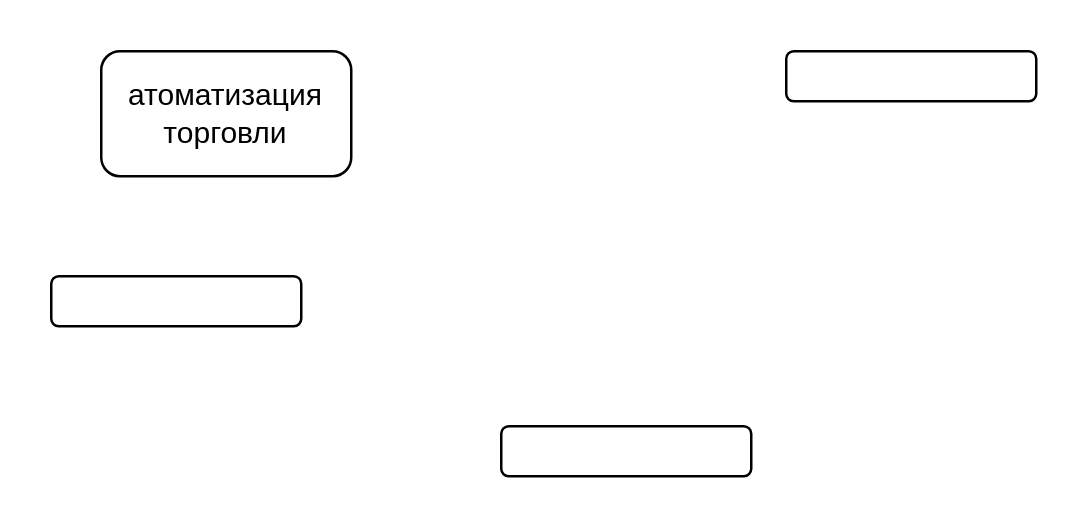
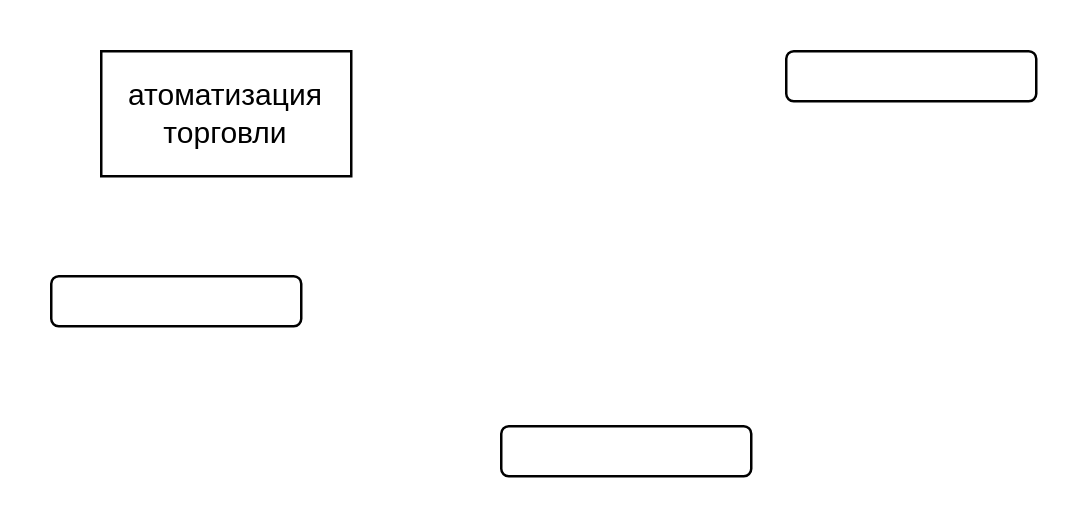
(226, 114) -> (226, 114)
